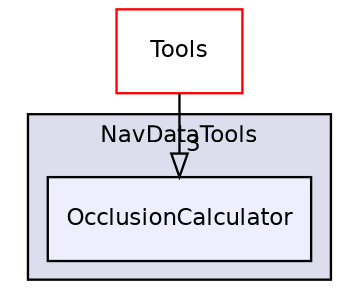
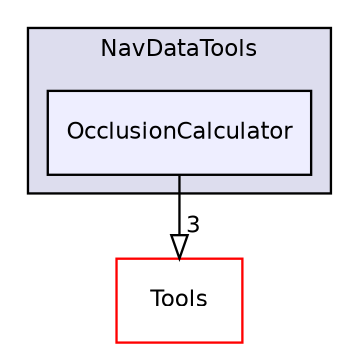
(179, 128) -> (179, 208)
